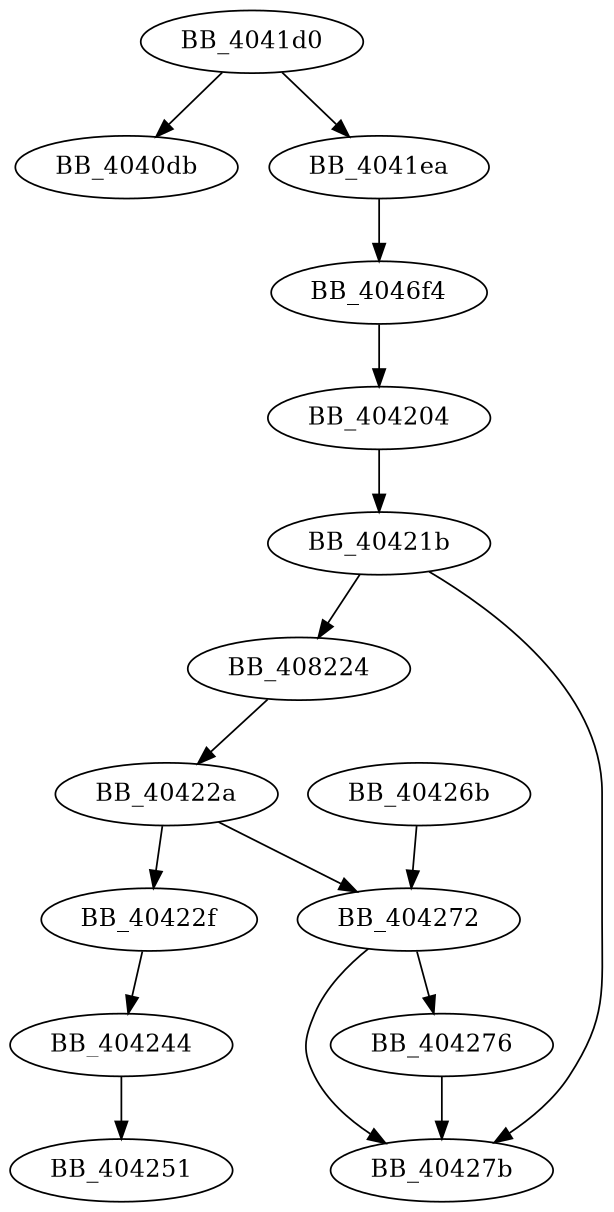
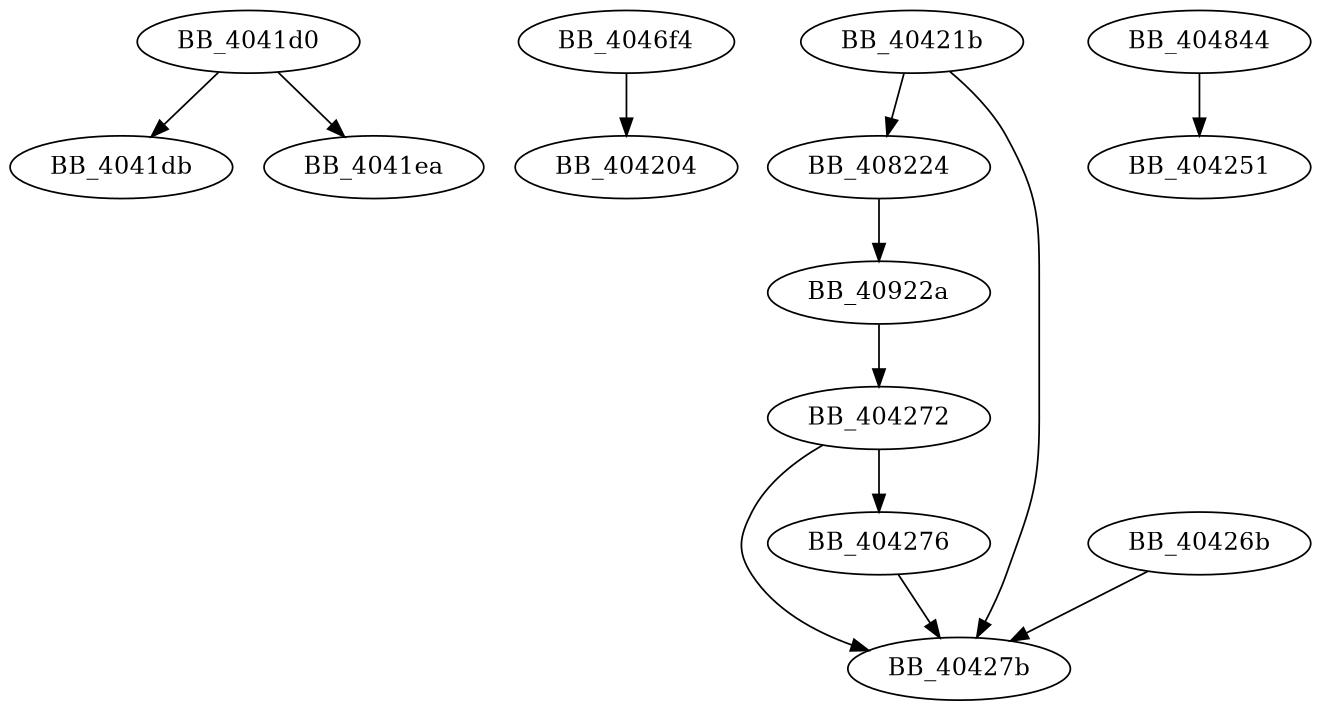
(127, 167) -> (121, 167)
(379, 221) -> none
(379, 472) -> none
(167, 794) -> (879, 293)
(415, 848) -> (1087, 602)
(149, 920) -> none
(121, 1045) -> (1199, 42)
